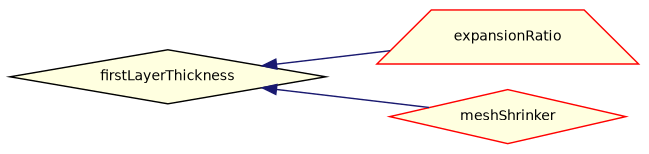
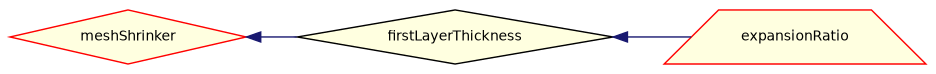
(353, 98) -> (279, 37)
